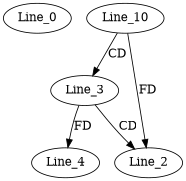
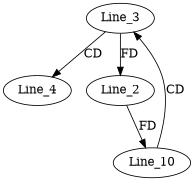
(37, 18) -> none
(136, 86) -> (134, 123)
(83, 127) -> (93, 54)
(128, 127) -> (130, 54)
